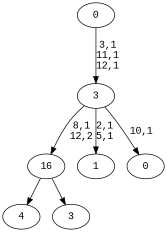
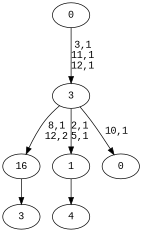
(35, 188) -> (71, 188)
